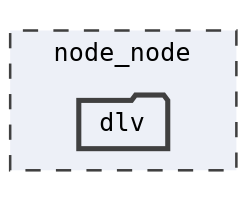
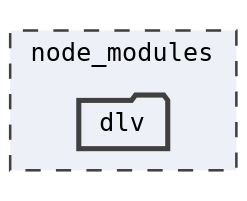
(123, 55) -> (123, 55)
